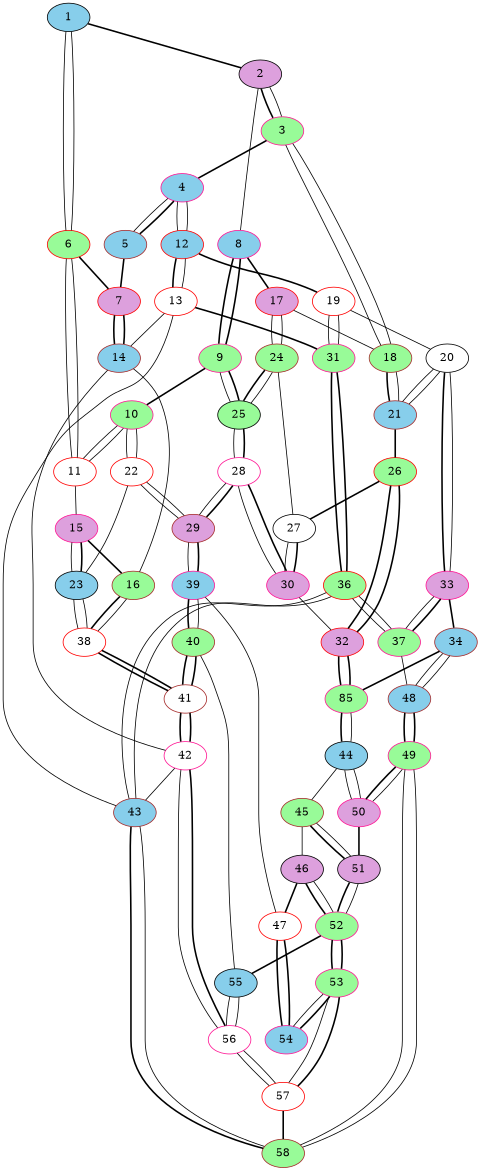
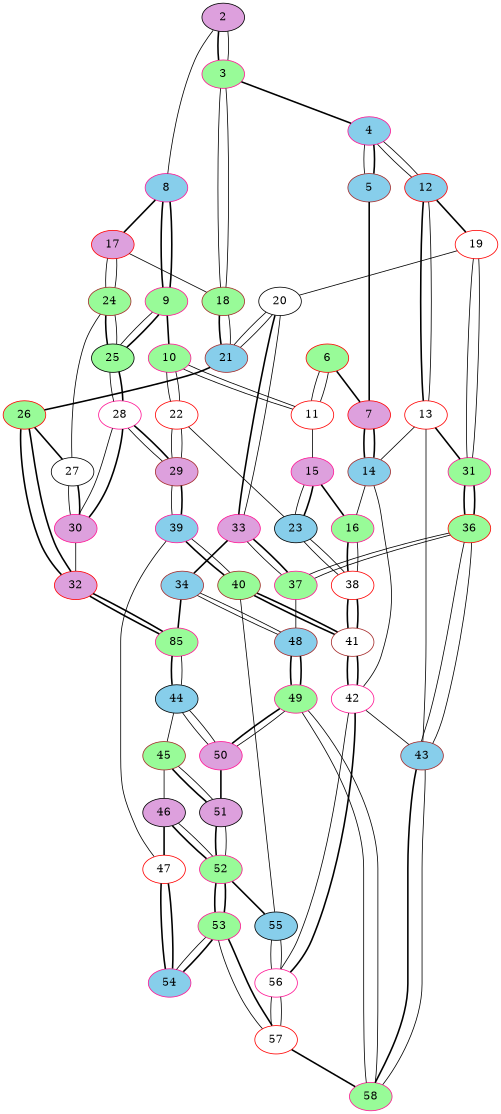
(69, 17) -> none
(133, 585) -> (353, 529)
(283, 1153) -> (371, 1097)
